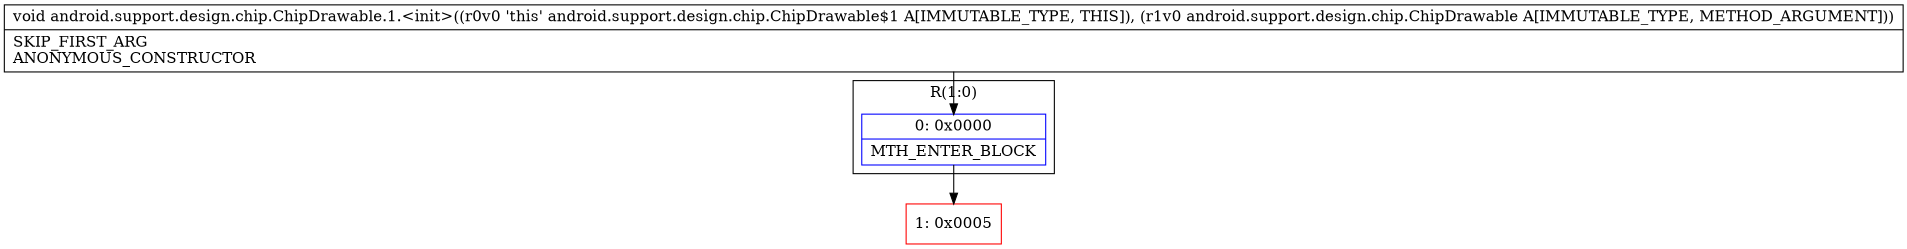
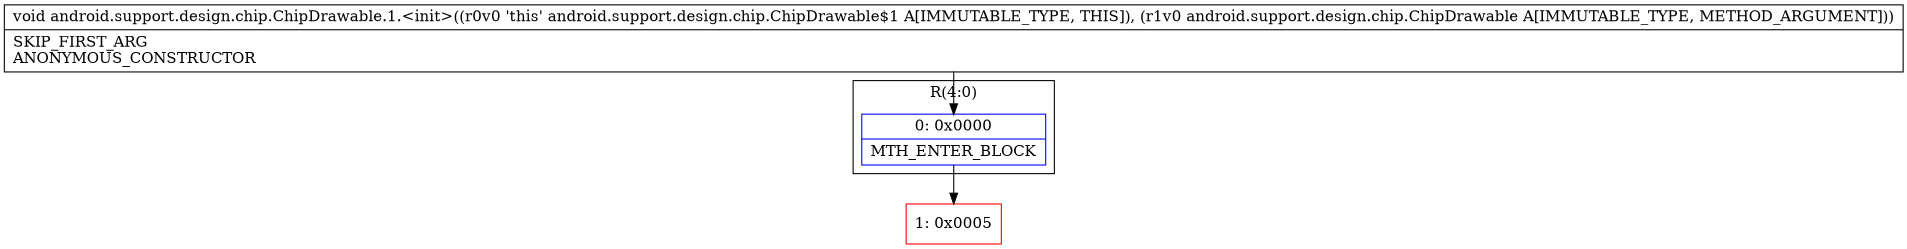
(954, 93) -> (954, 93)
